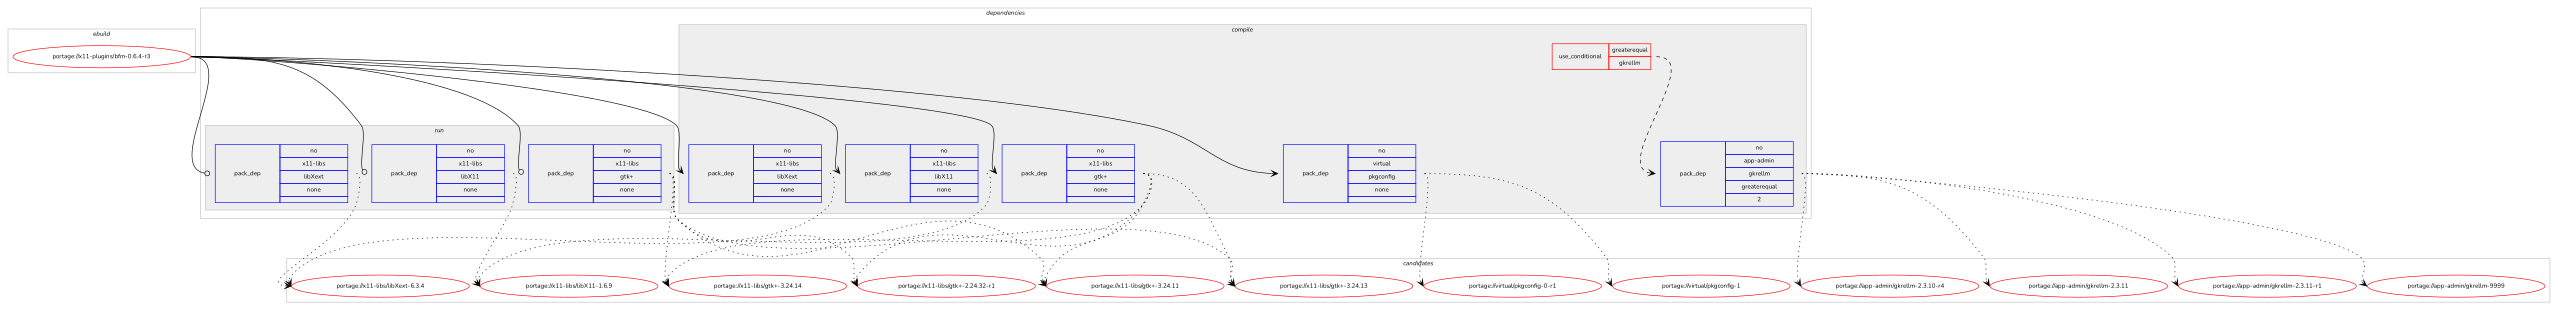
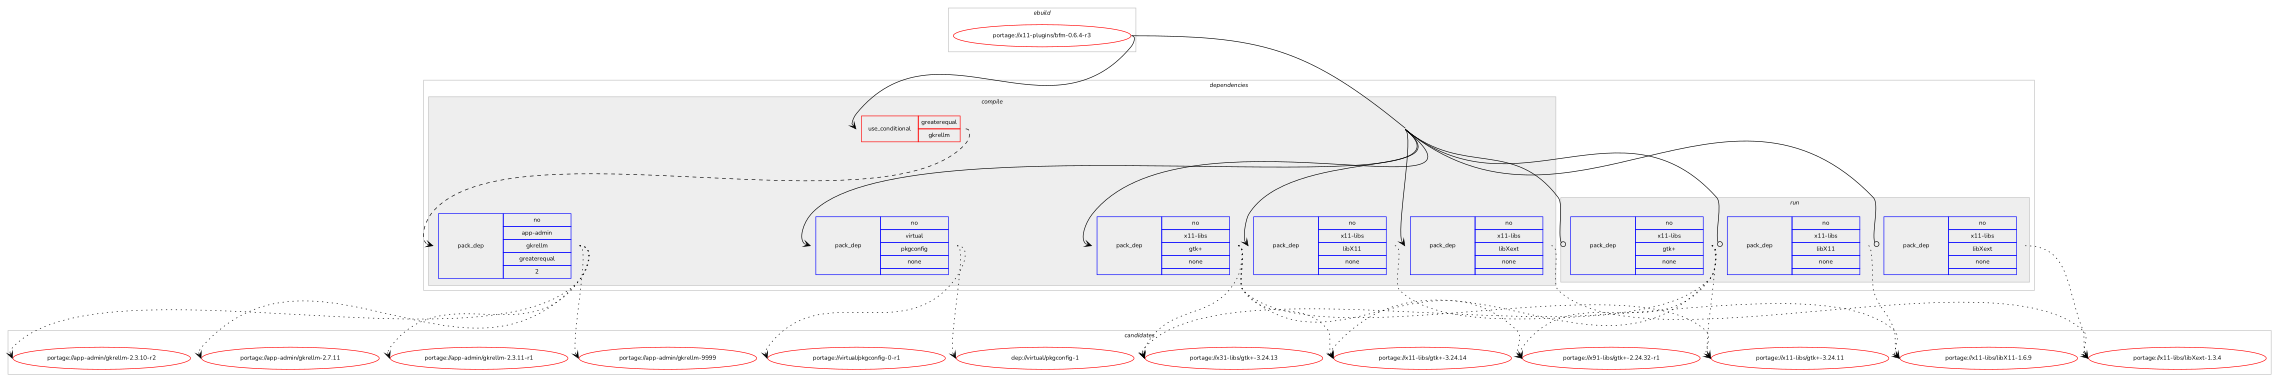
none -> (1027, 84)
(380, 286) -> (2177, 358)
(947, 286) -> (1611, 358)
(1324, 286) -> (1234, 358)
(1701, 286) -> (1045, 358)
(1890, 286) -> (102, 358)
(2079, 286) -> (290, 358)
